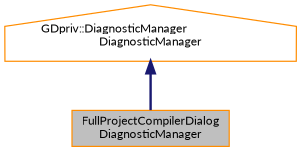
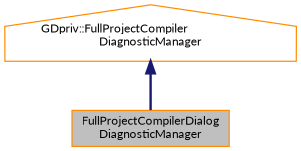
(151, 36) -> (151, 36)
